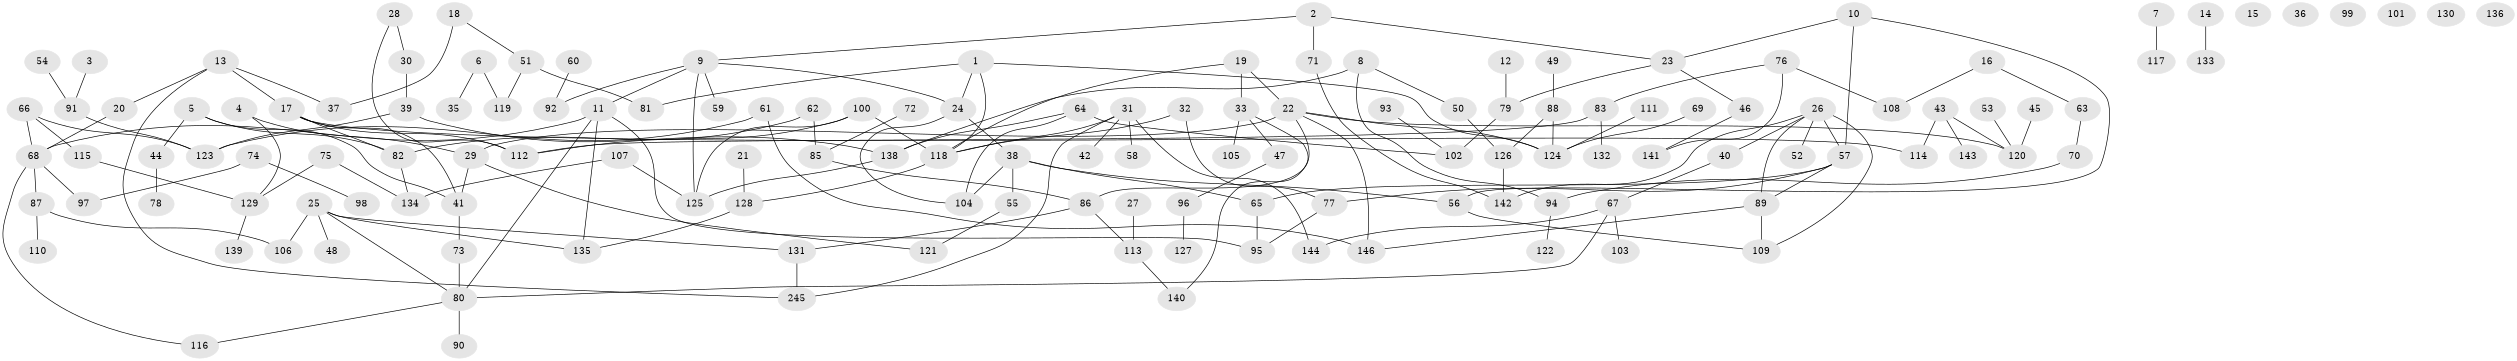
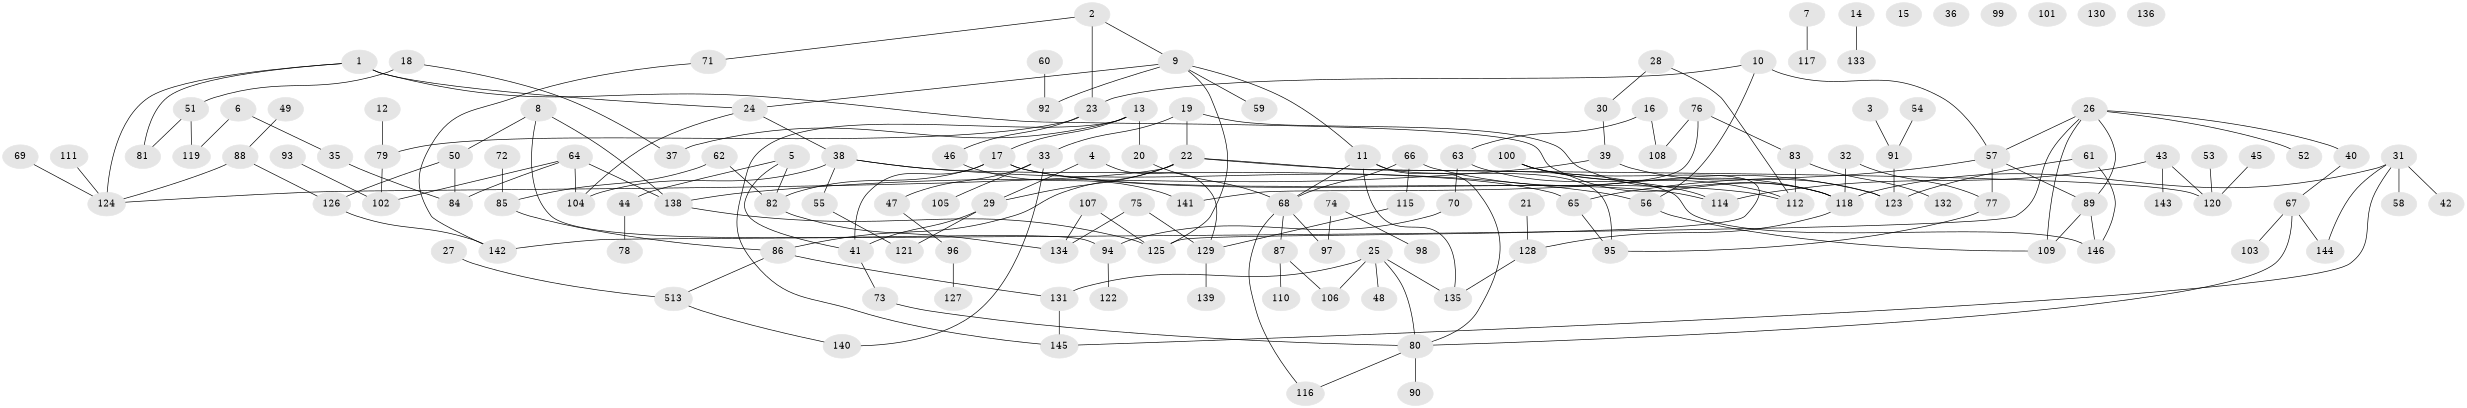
none -> (1553, 181)
none -> (455, 204)
(1133, 251) -> (673, 299)
(797, 299) -> (1059, 346)
